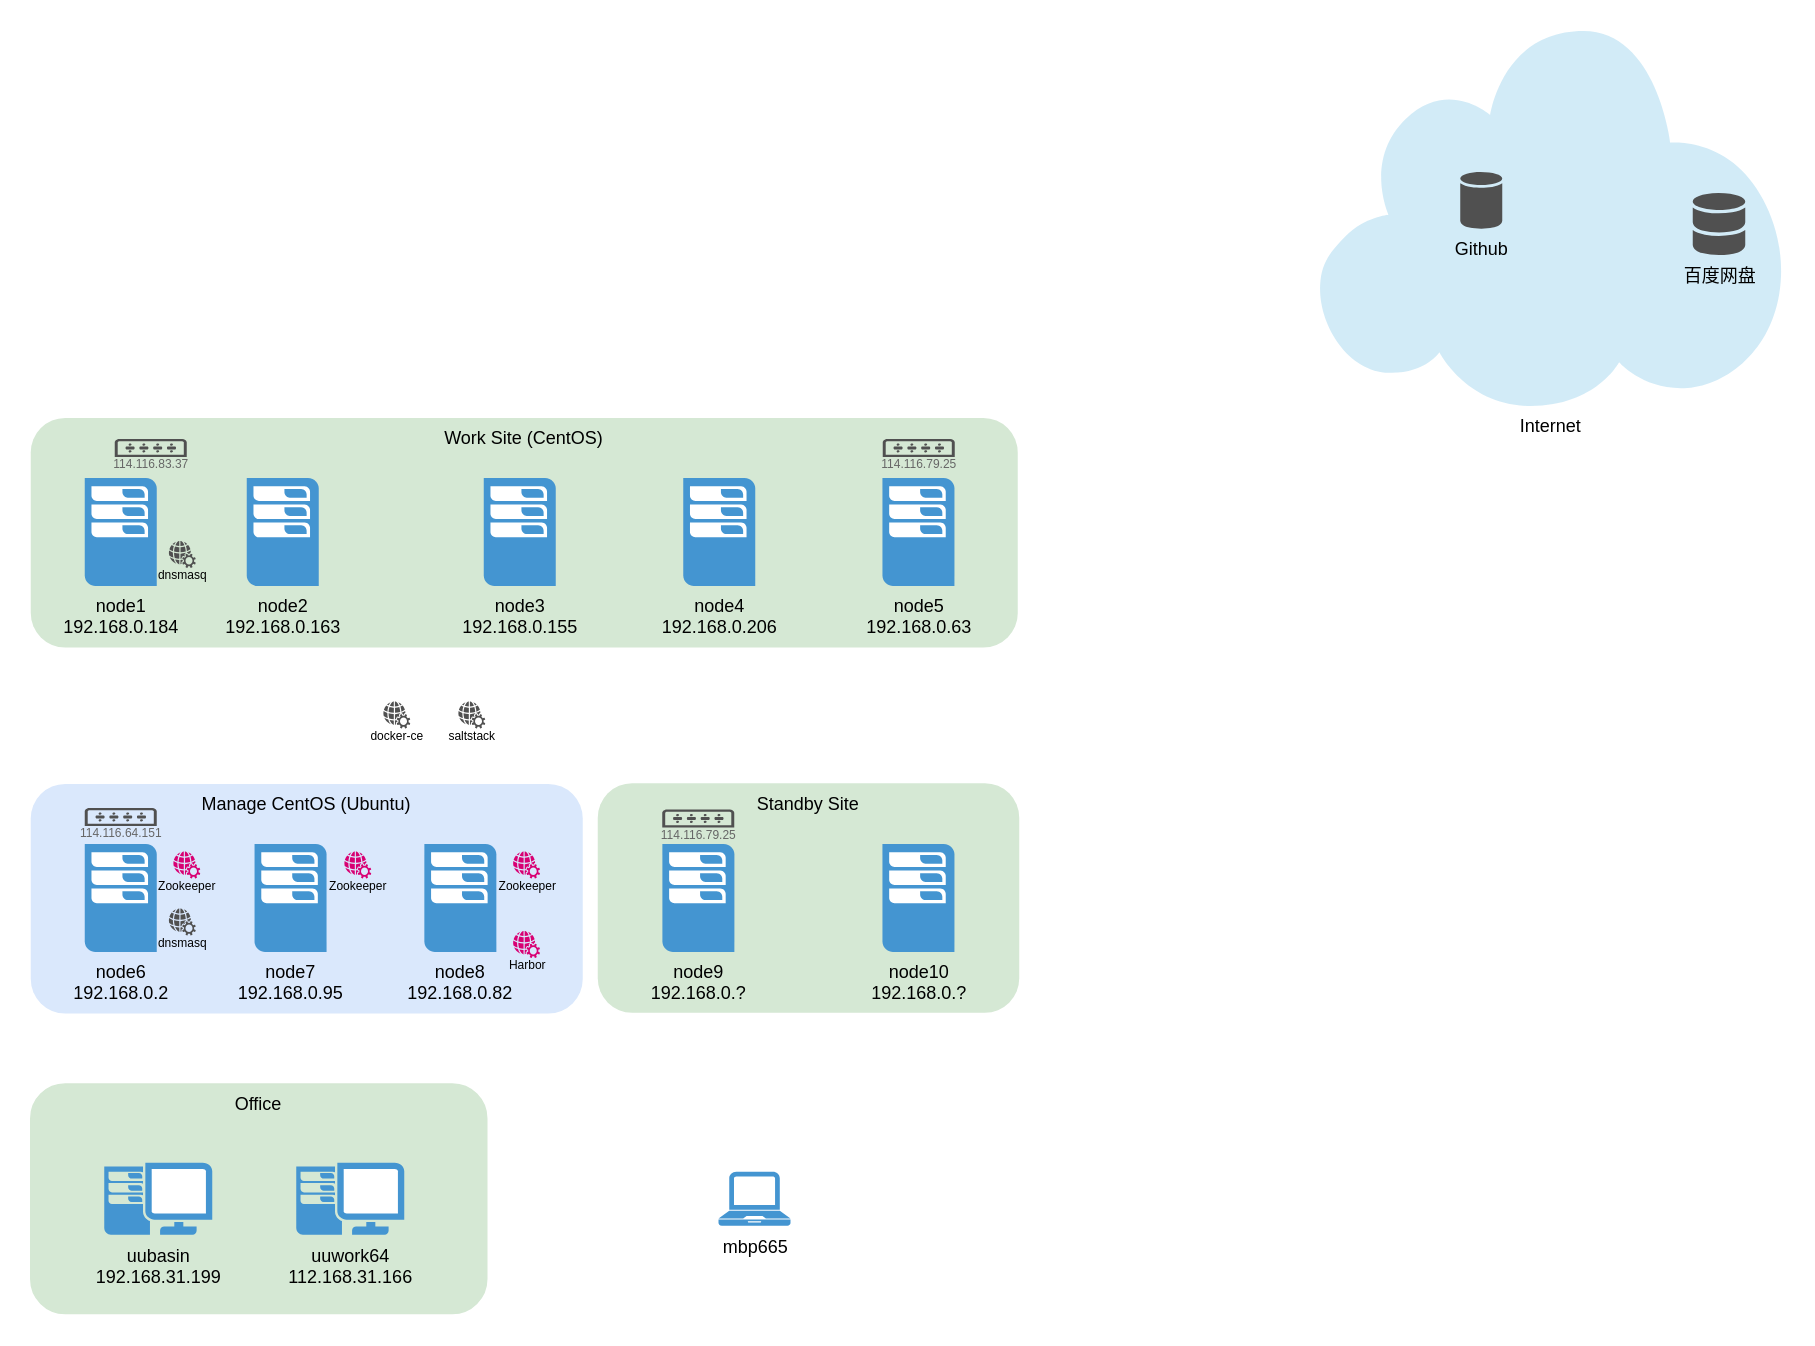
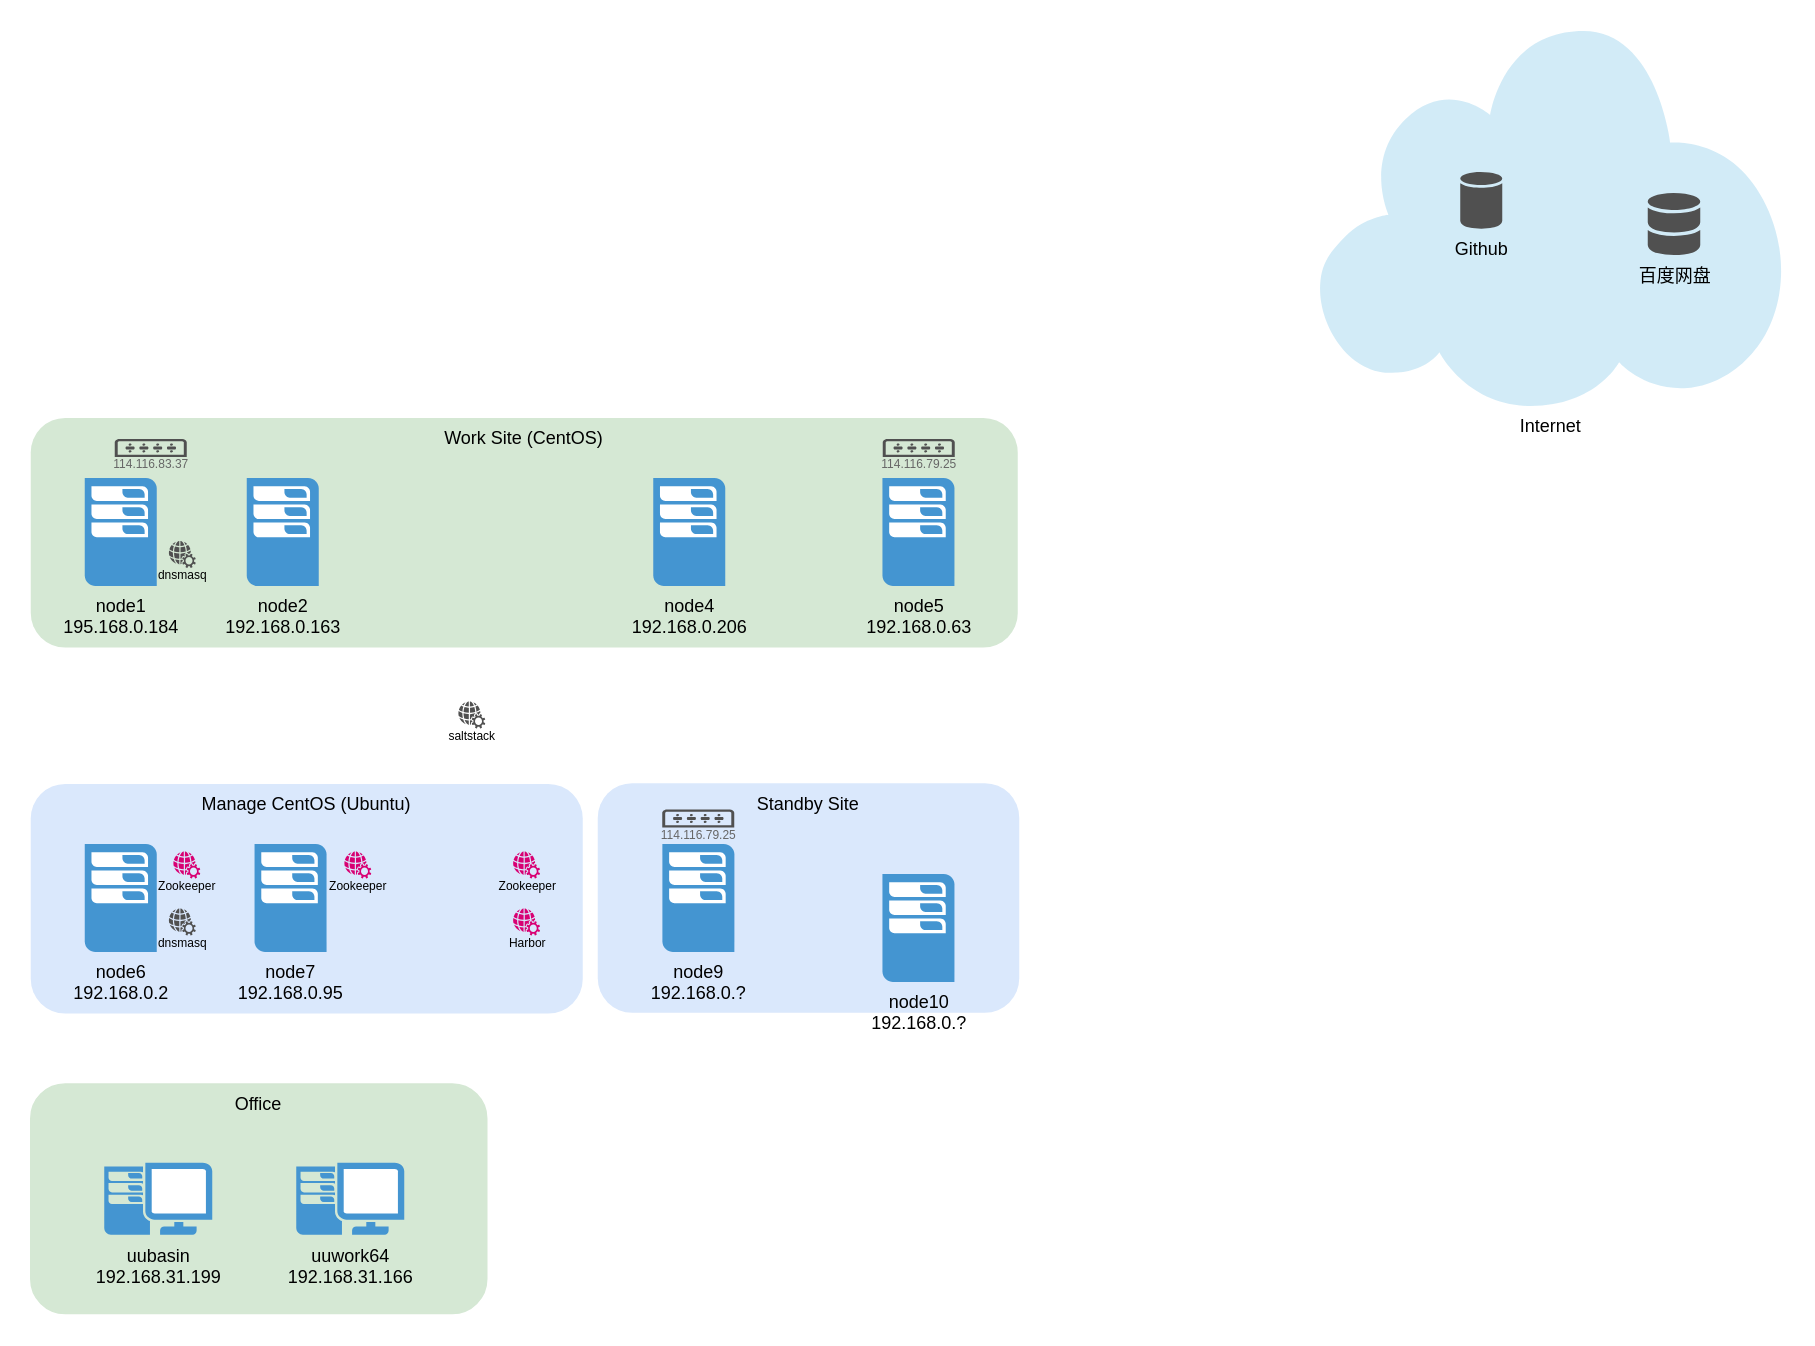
(1719, 224) -> (1674, 224)
(520, 532) -> none
(719, 532) -> (689, 532)
(122, 618) -> (122, 618)
(397, 715) -> none
(121, 817) -> none
(460, 898) -> none
(809, 898) -> (809, 898)
(918, 898) -> (918, 928)
(527, 944) -> (527, 922)
(755, 1199) -> none
(351, 1267) -> (351, 1267)
